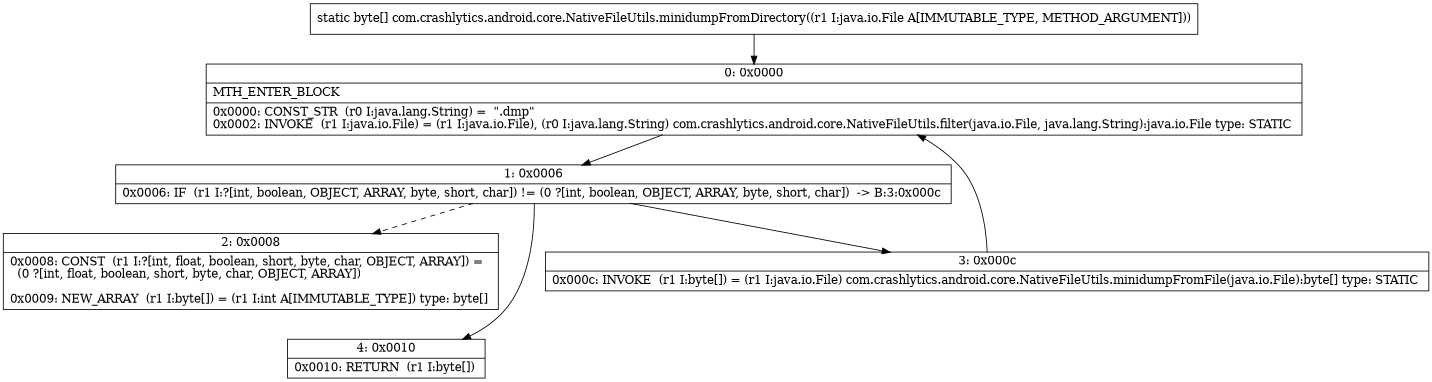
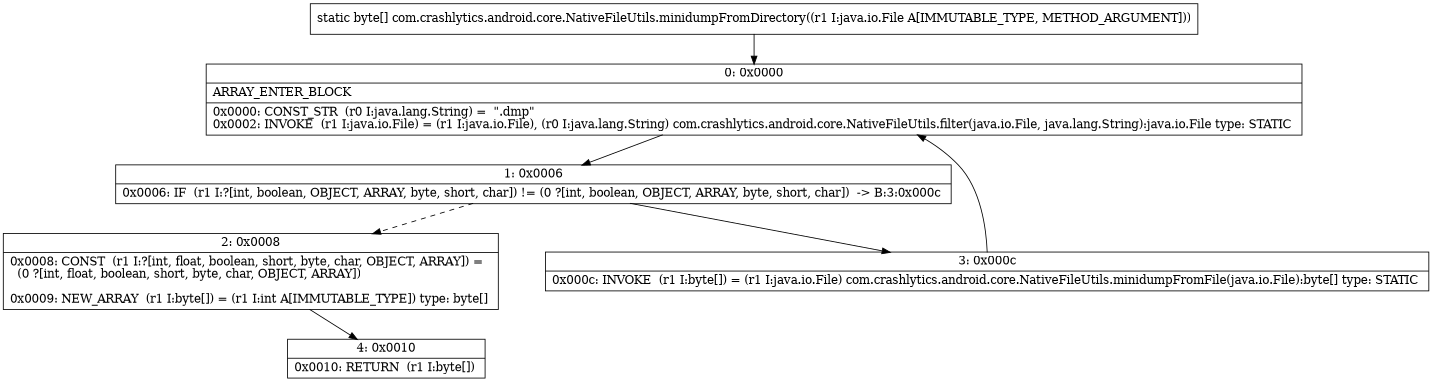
(276, 93) -> (282, 93)
(522, 280) -> (330, 322)
